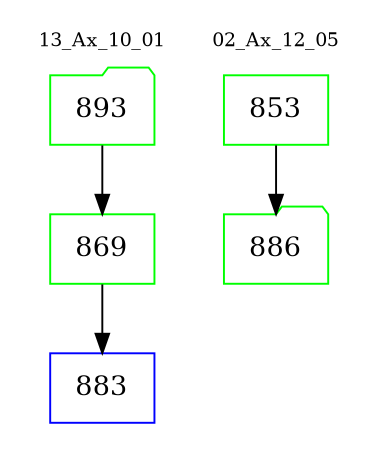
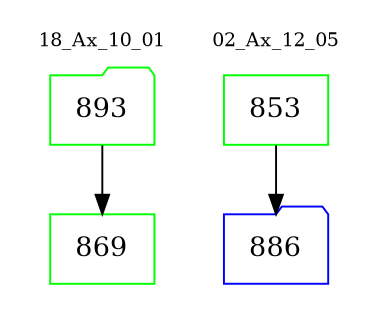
(102, 42) -> (102, 42)
(276, 249) -> (276, 249)
(102, 388) -> none
